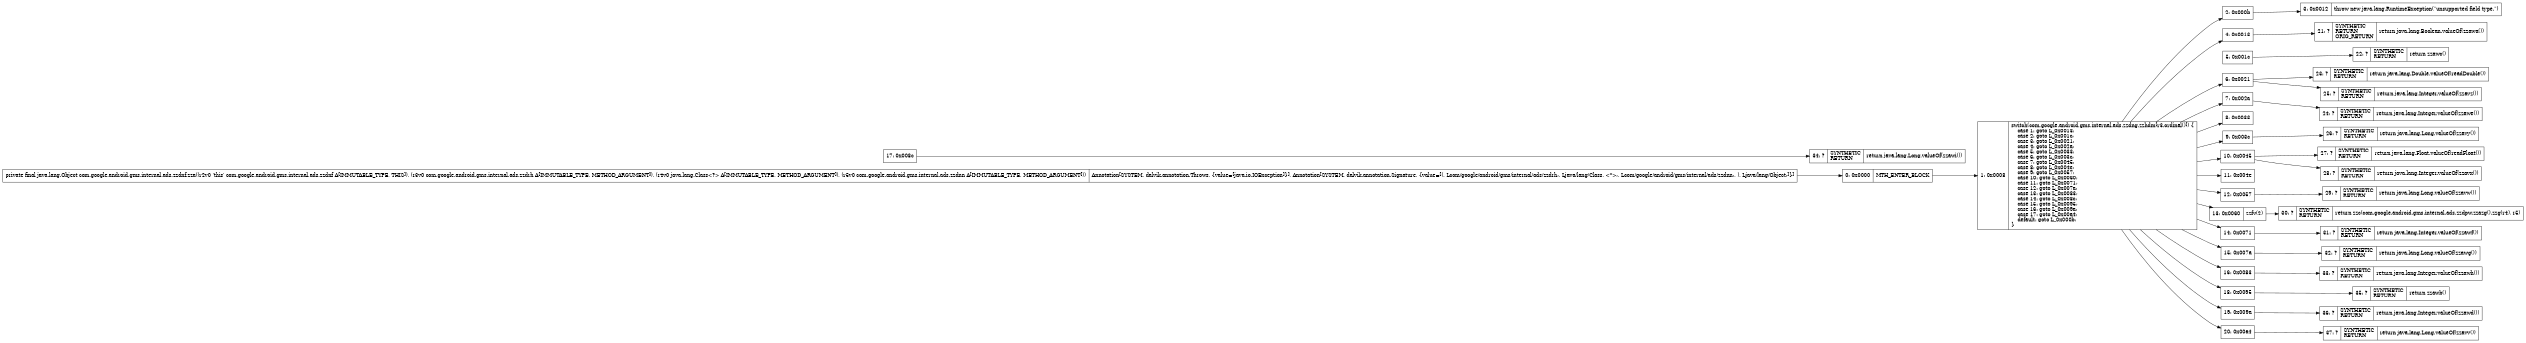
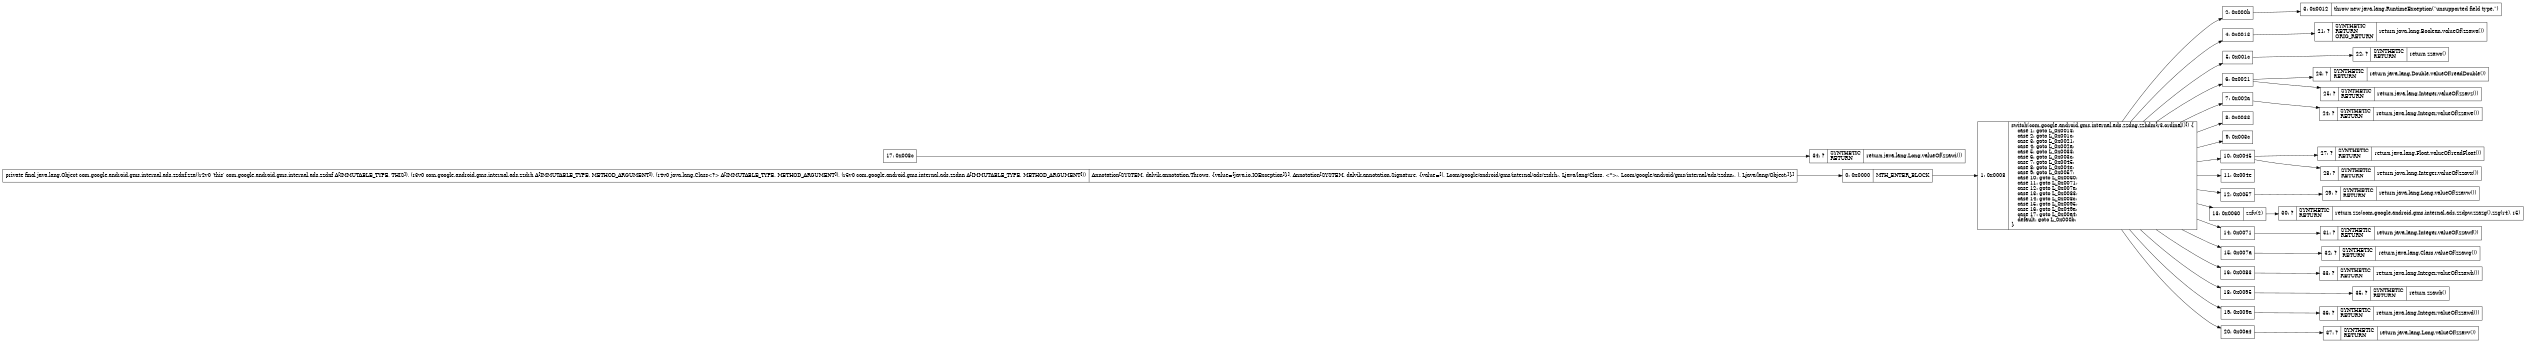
none -> (2180, 91)
(2401, 134) -> none
(2044, 210) -> (2044, 210)
(2428, 253) -> (2428, 253)
